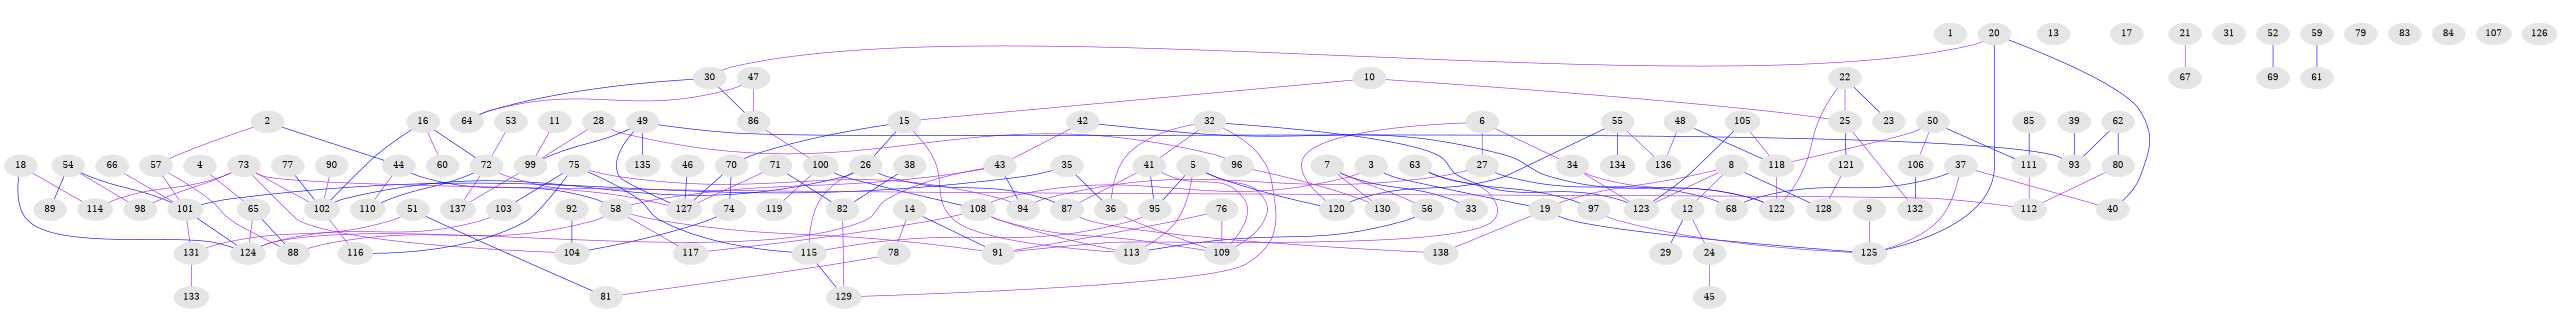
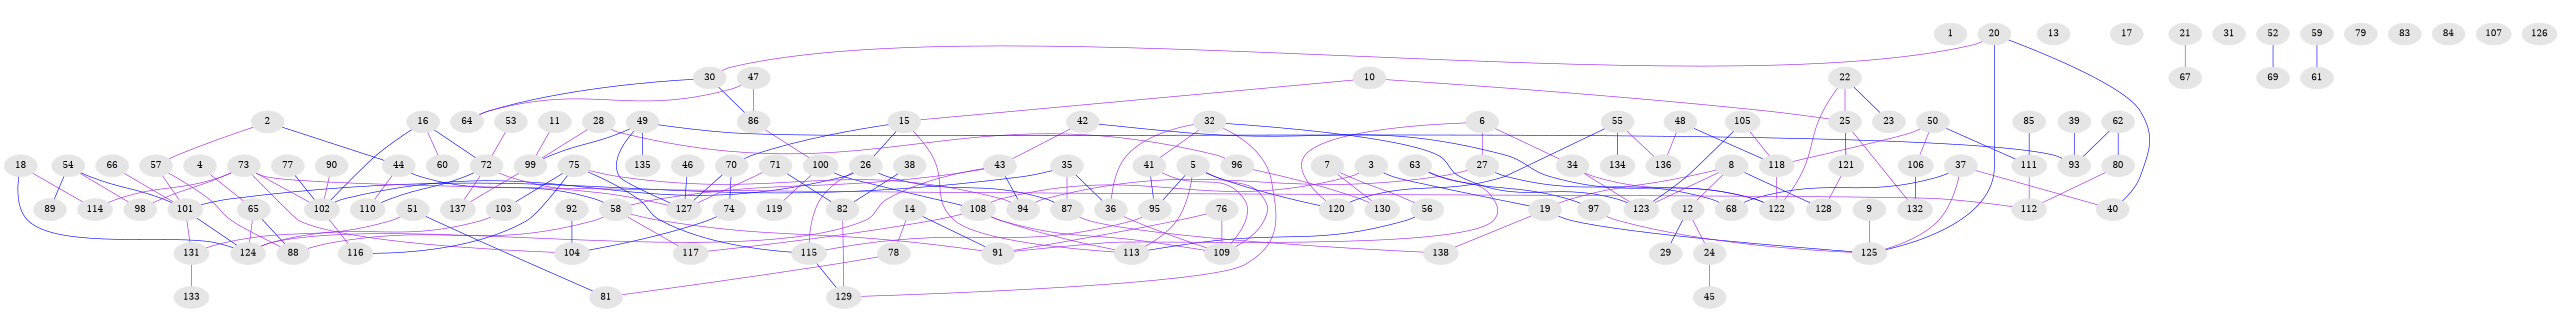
(1122, 180) -> (1067, 183)
(1471, 210) -> none
